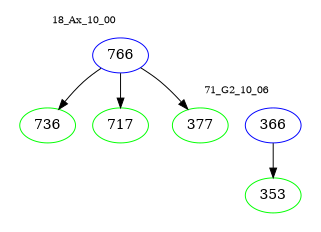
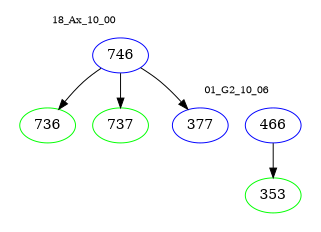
(121, 55) -> (121, 55)
(237, 91) -> (237, 91)
(121, 125) -> (121, 125)
(200, 125) -> (200, 125)
(273, 125) -> (273, 125)
